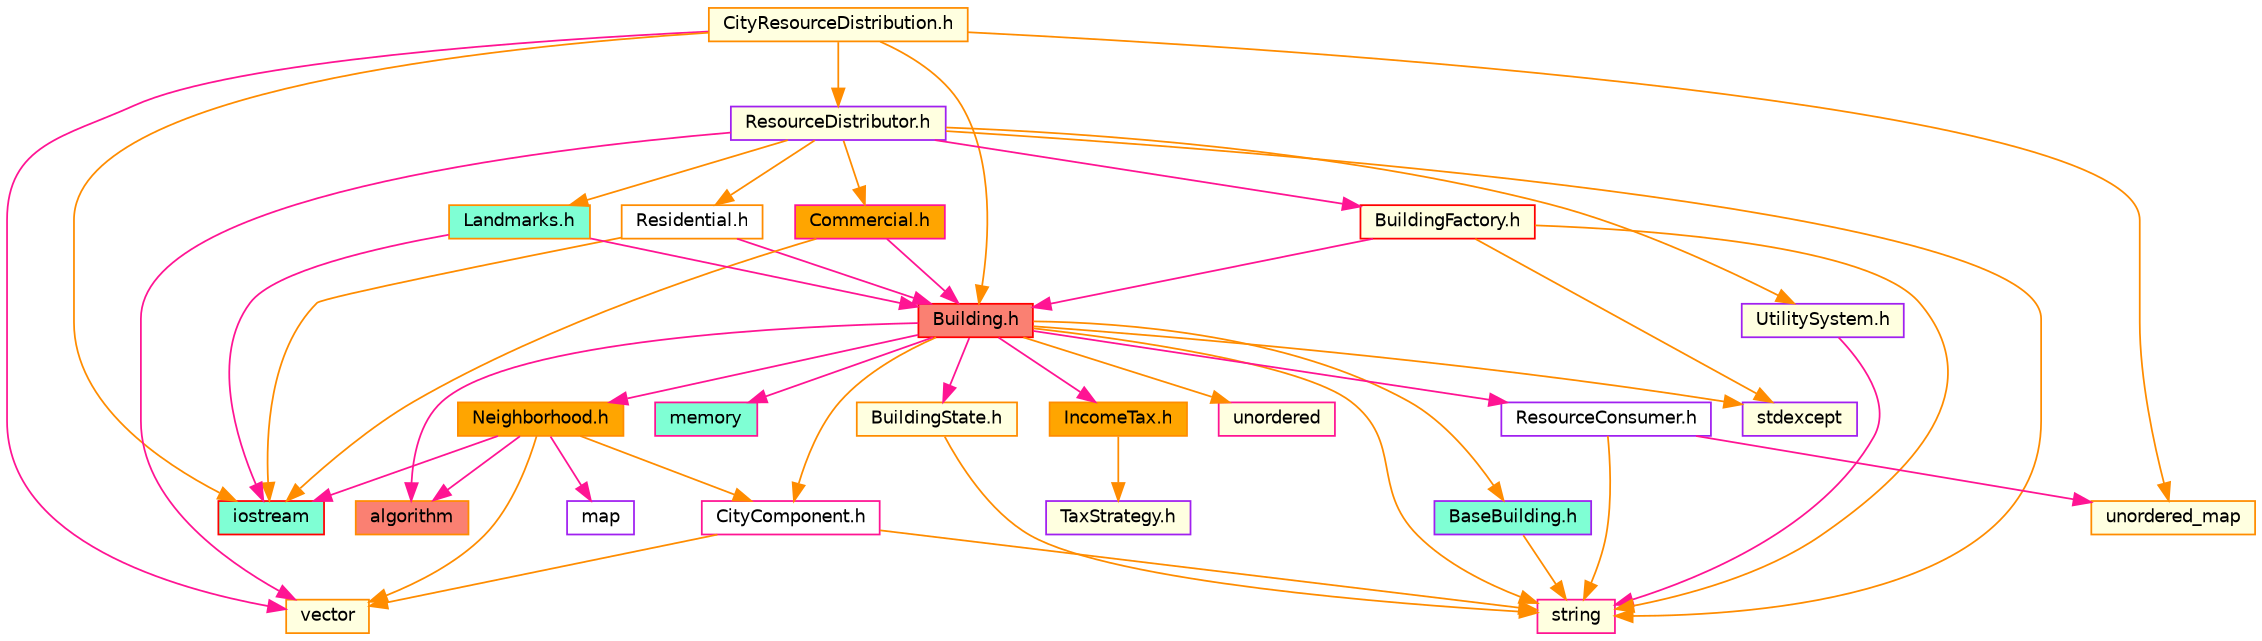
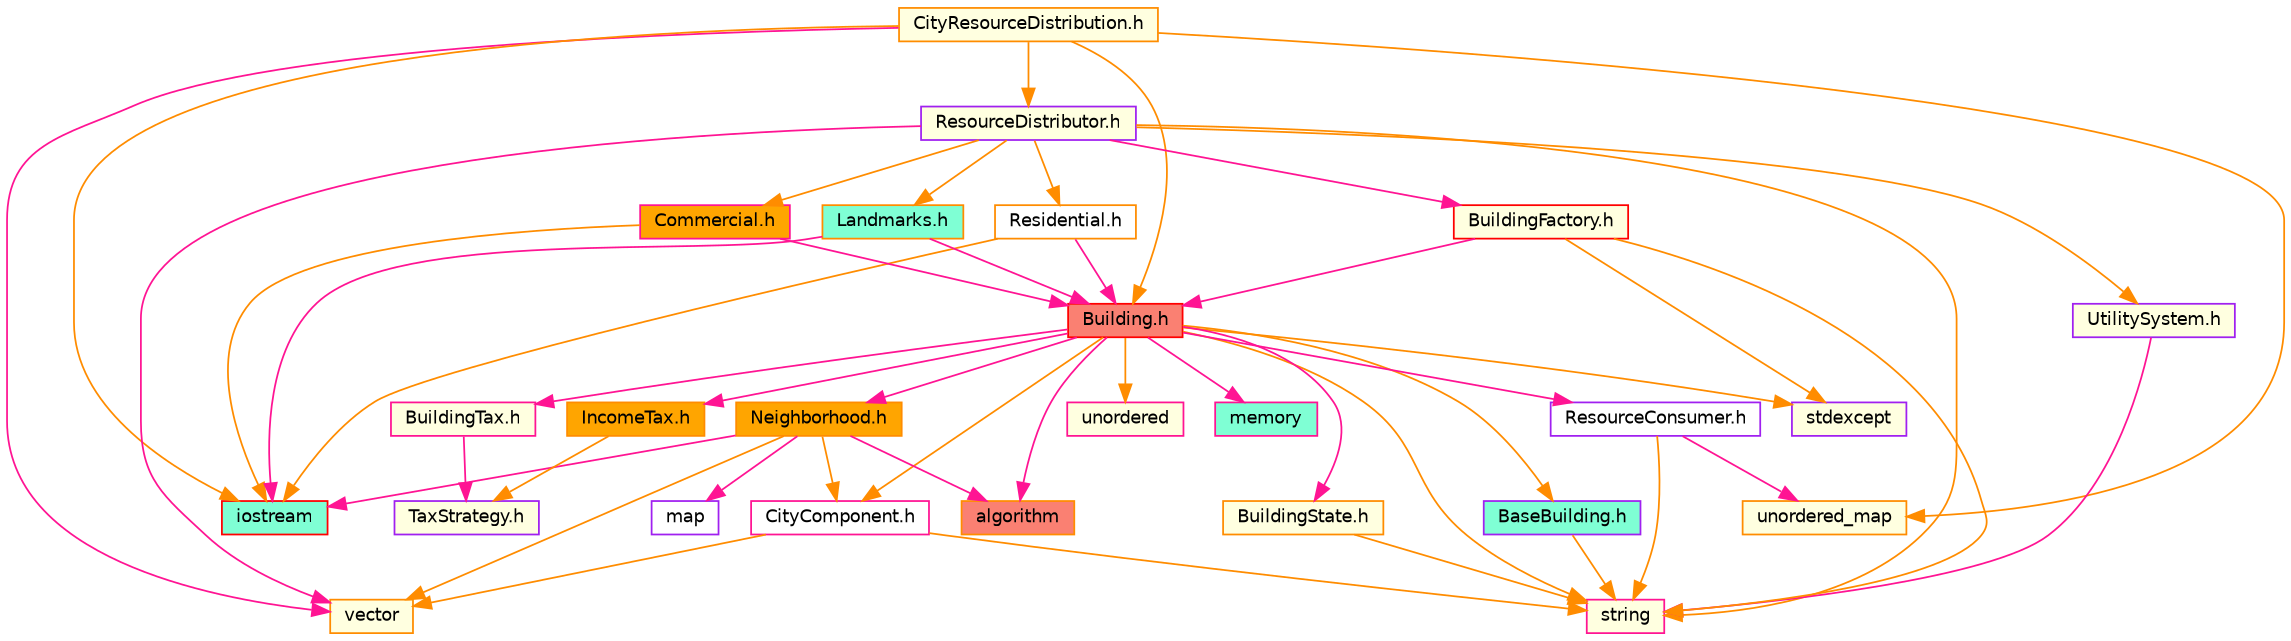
none -> (463, 419)
